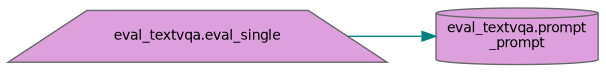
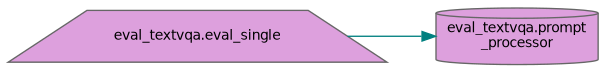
(517, 36) -> (517, 36)
